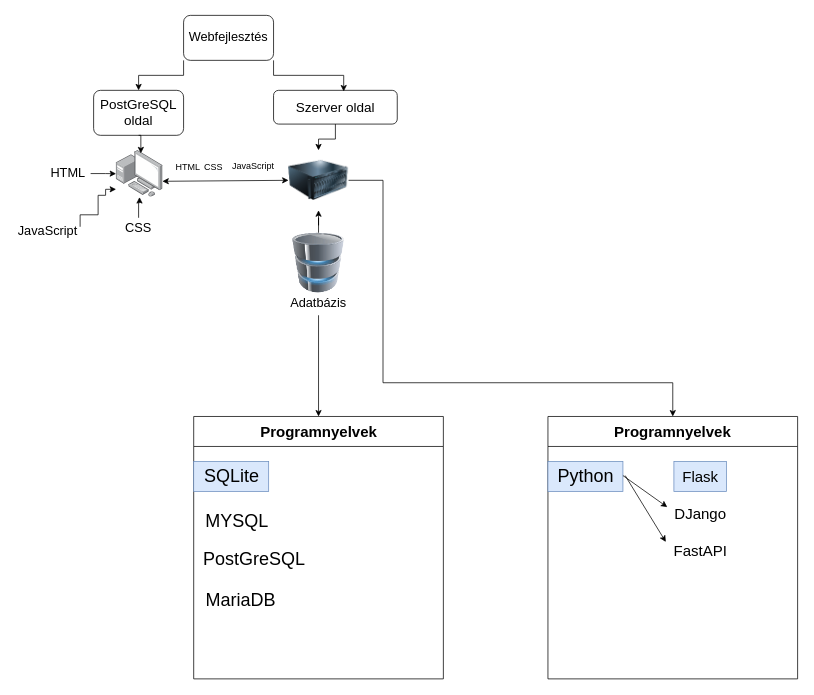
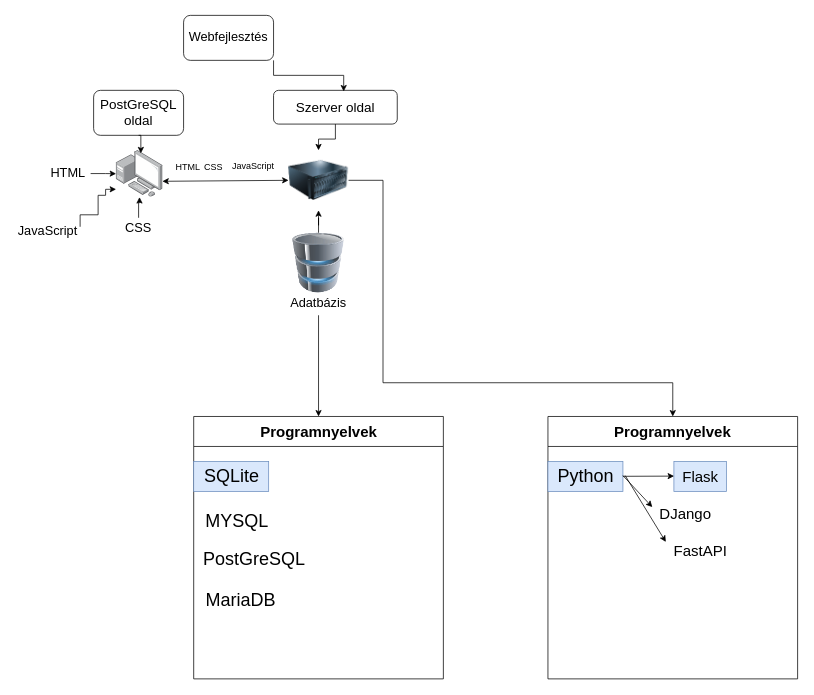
(163, 75) -> none
none -> (648, 476)
(700, 513) -> (685, 513)
